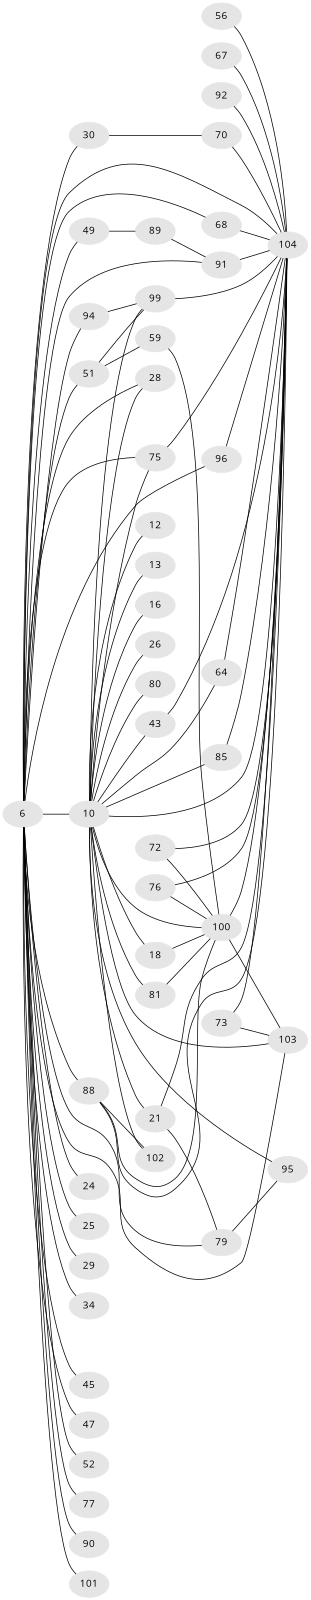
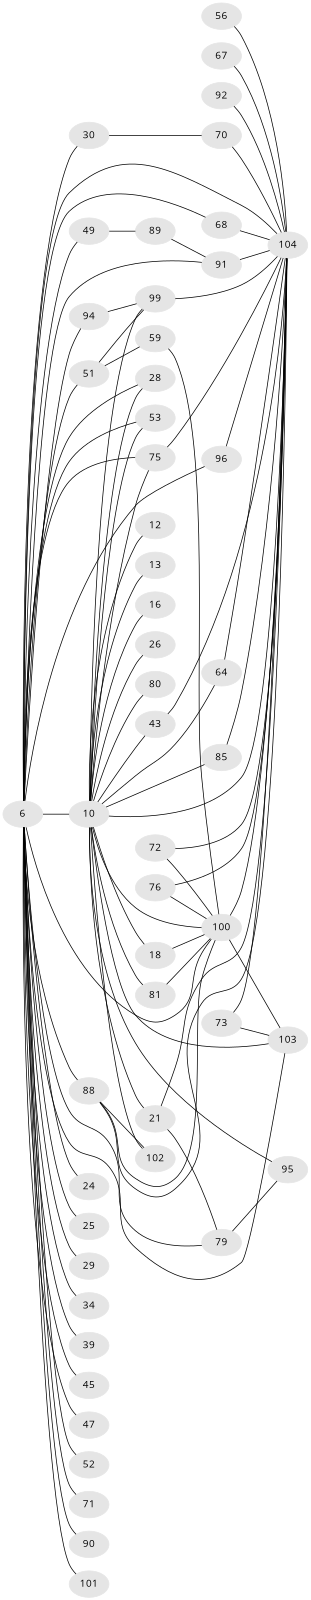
none -> (155, 418)
none -> (94, 978)
none -> (89, 1346)
(89, 1505) -> (89, 1505)
